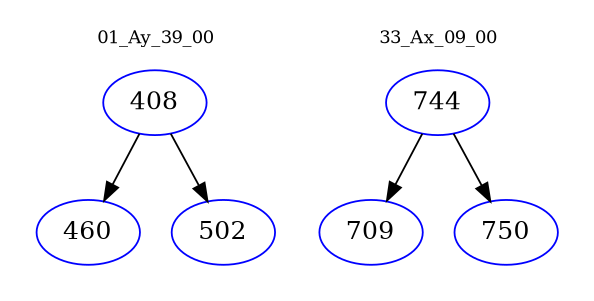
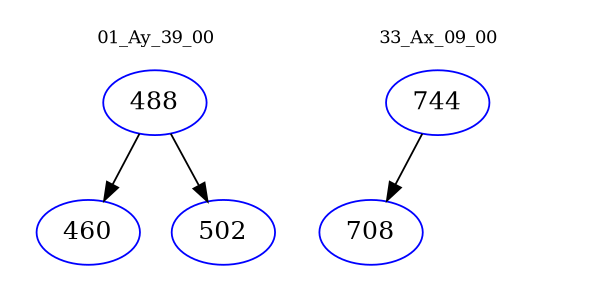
(155, 103) -> (155, 103)
(371, 232) -> (371, 232)
(506, 232) -> none
